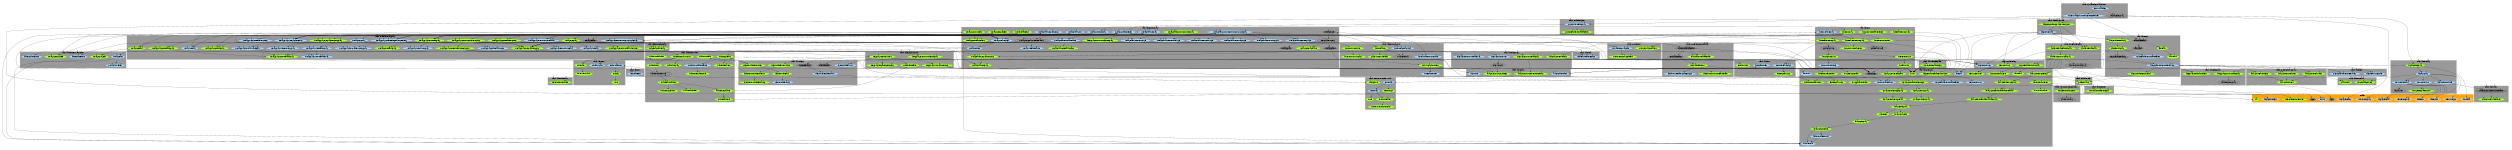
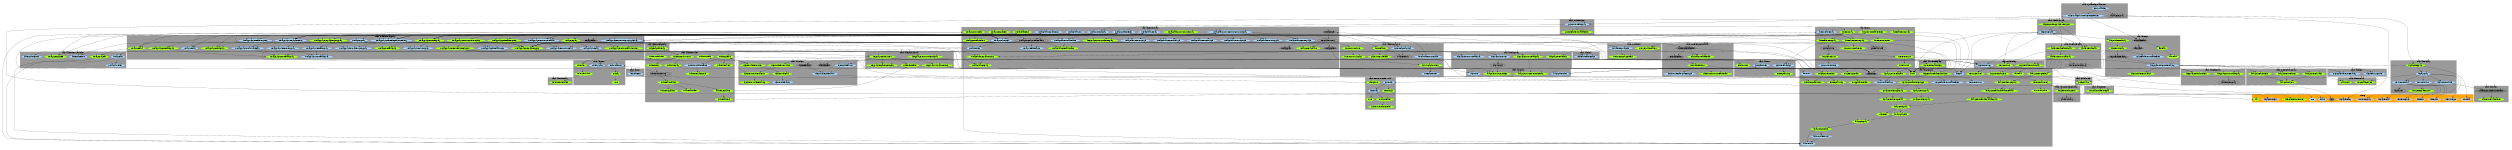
(2363, 96) -> (2363, 96)
(2313, 99) -> (2313, 99)
